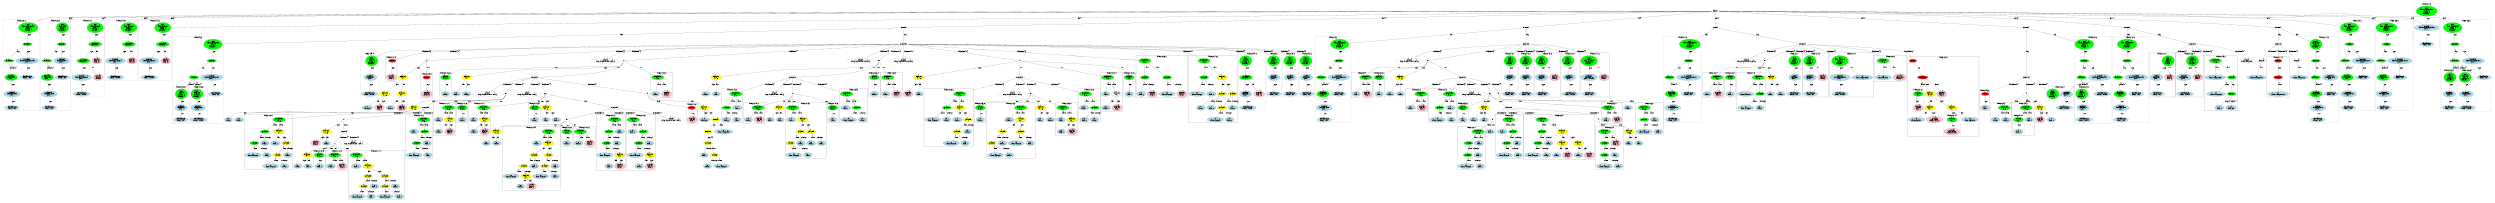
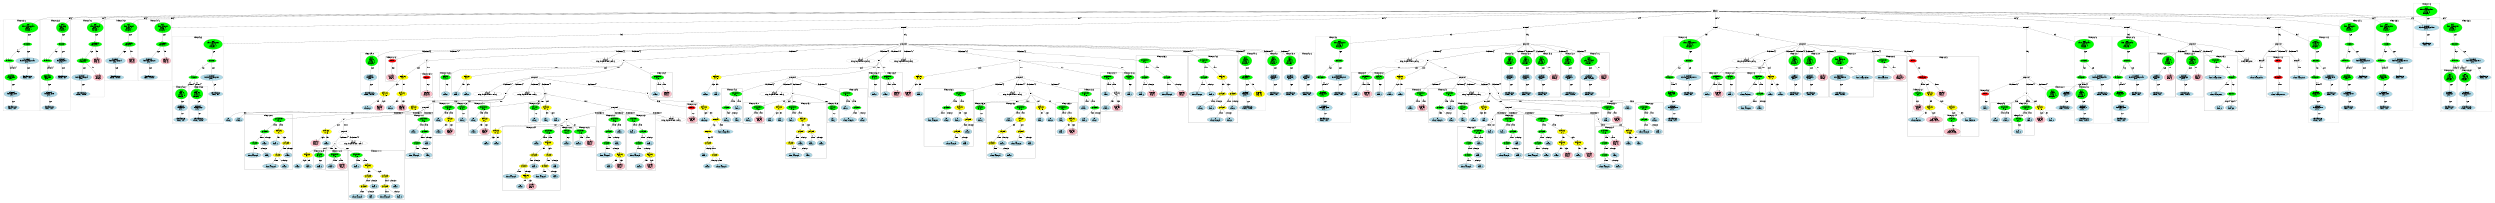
(1306, 61) -> none
(1259, 94) -> (1259, 94)
